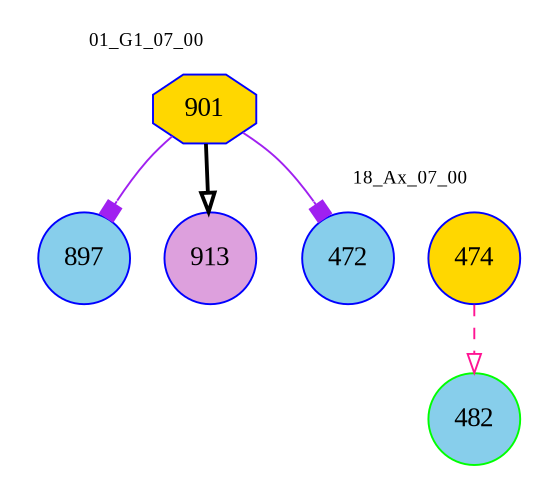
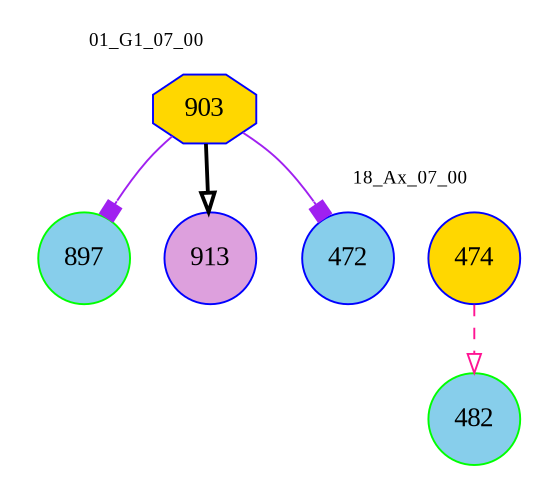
(205, 109) -> (205, 109)
(84, 258) -> (84, 258)
